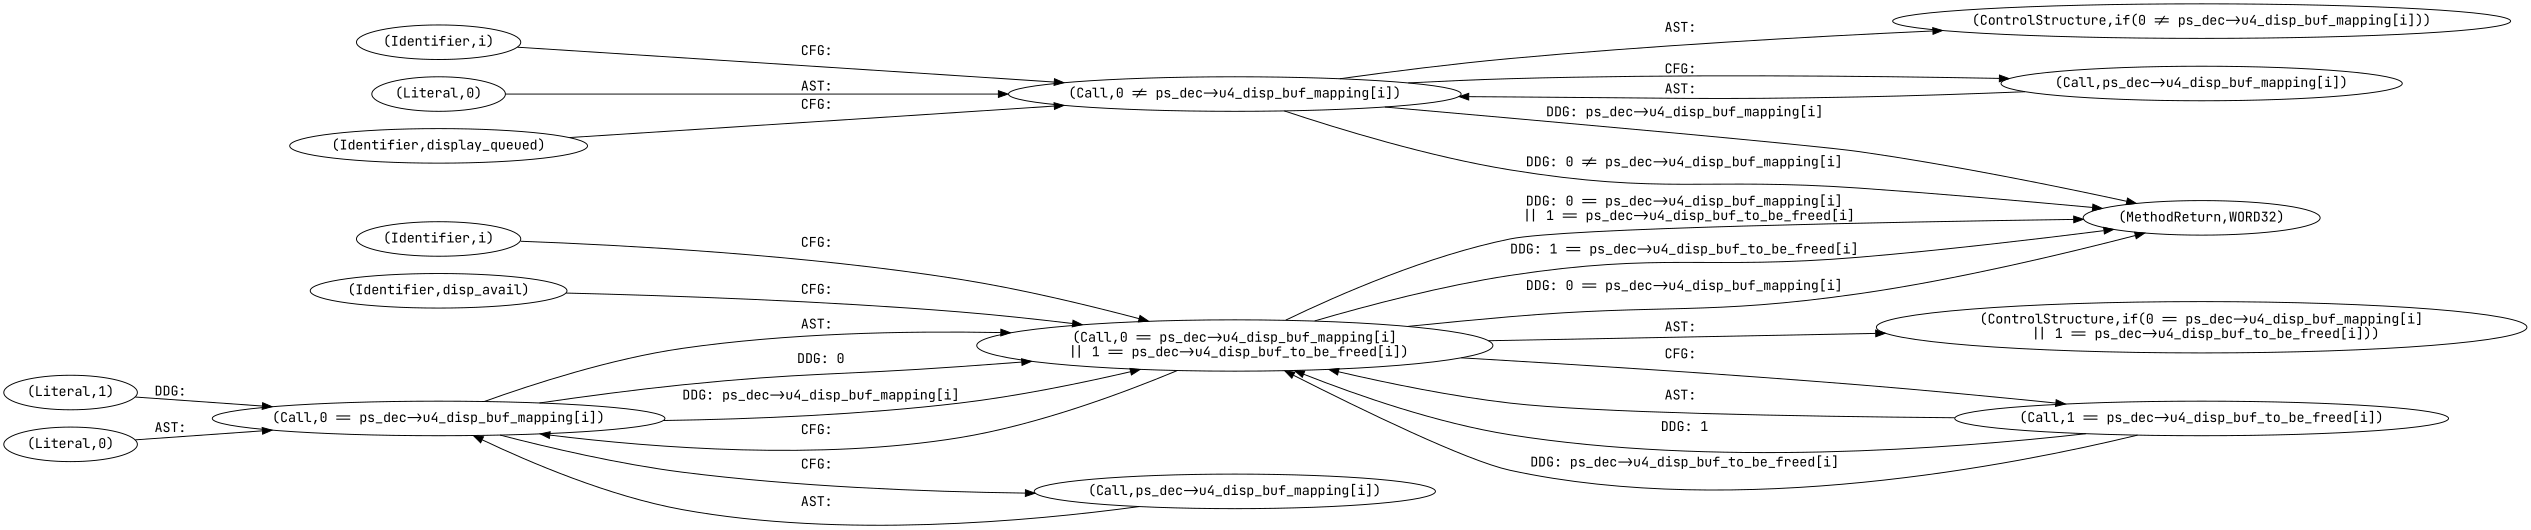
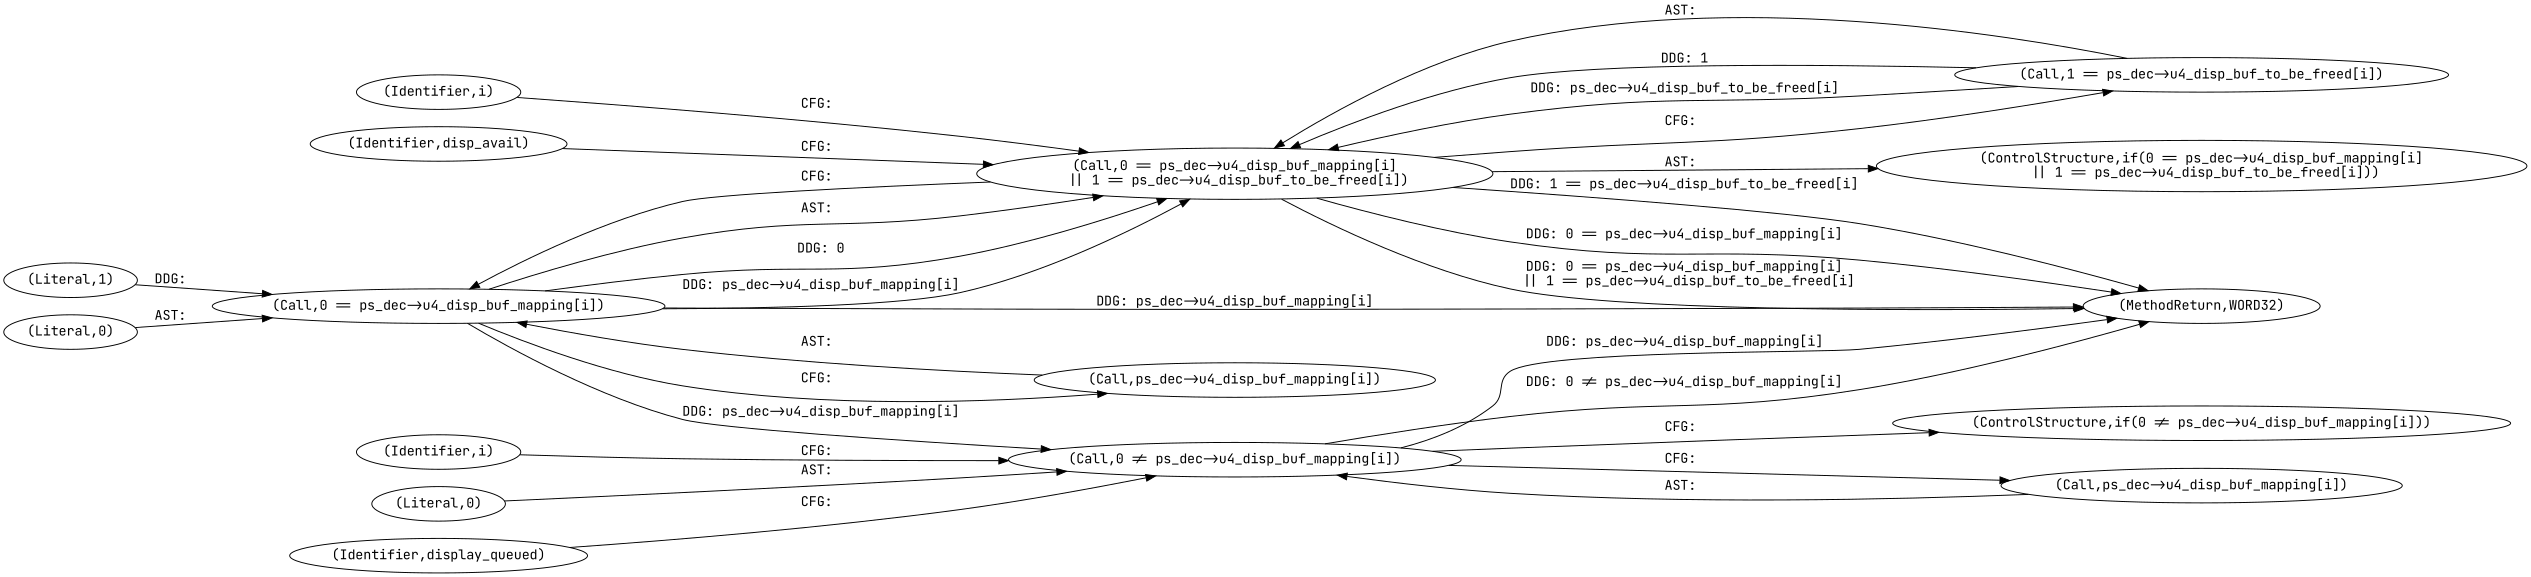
(1685, 28) -> (1685, 428)
none -> (1369, 309)
none -> (744, 428)
